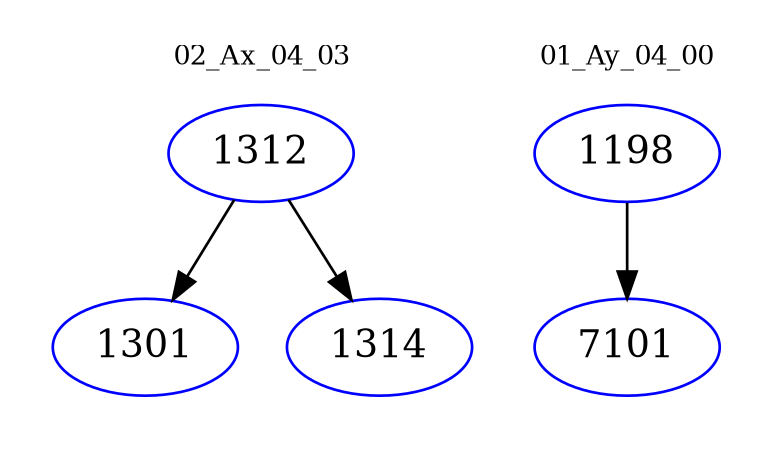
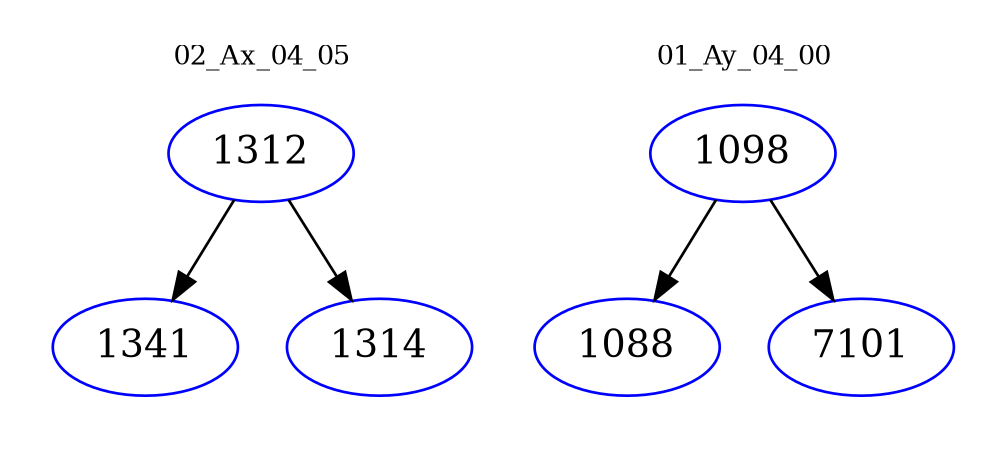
(262, 58) -> (262, 58)
(627, 153) -> (743, 153)
(145, 347) -> (145, 347)
none -> (627, 347)
